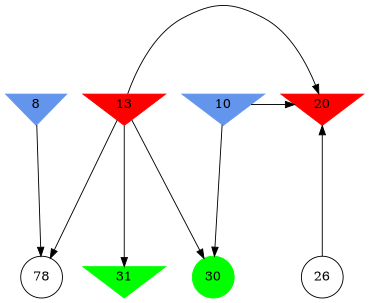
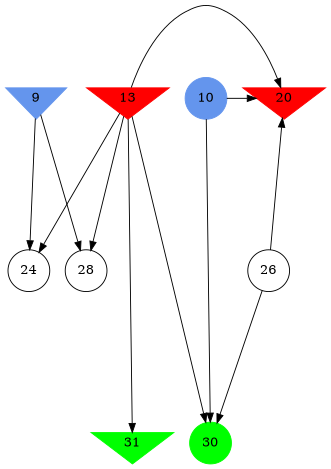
(36, 105) -> (36, 98)
(223, 105) -> (206, 98)
none -> (29, 271)
(42, 277) -> (86, 271)
none -> (241, 352)
